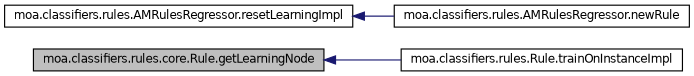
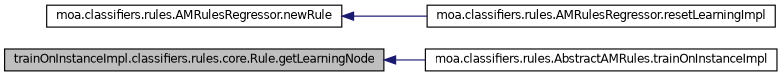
(379, 16) -> (390, 16)
(179, 60) -> (194, 60)
(542, 60) -> (601, 60)
